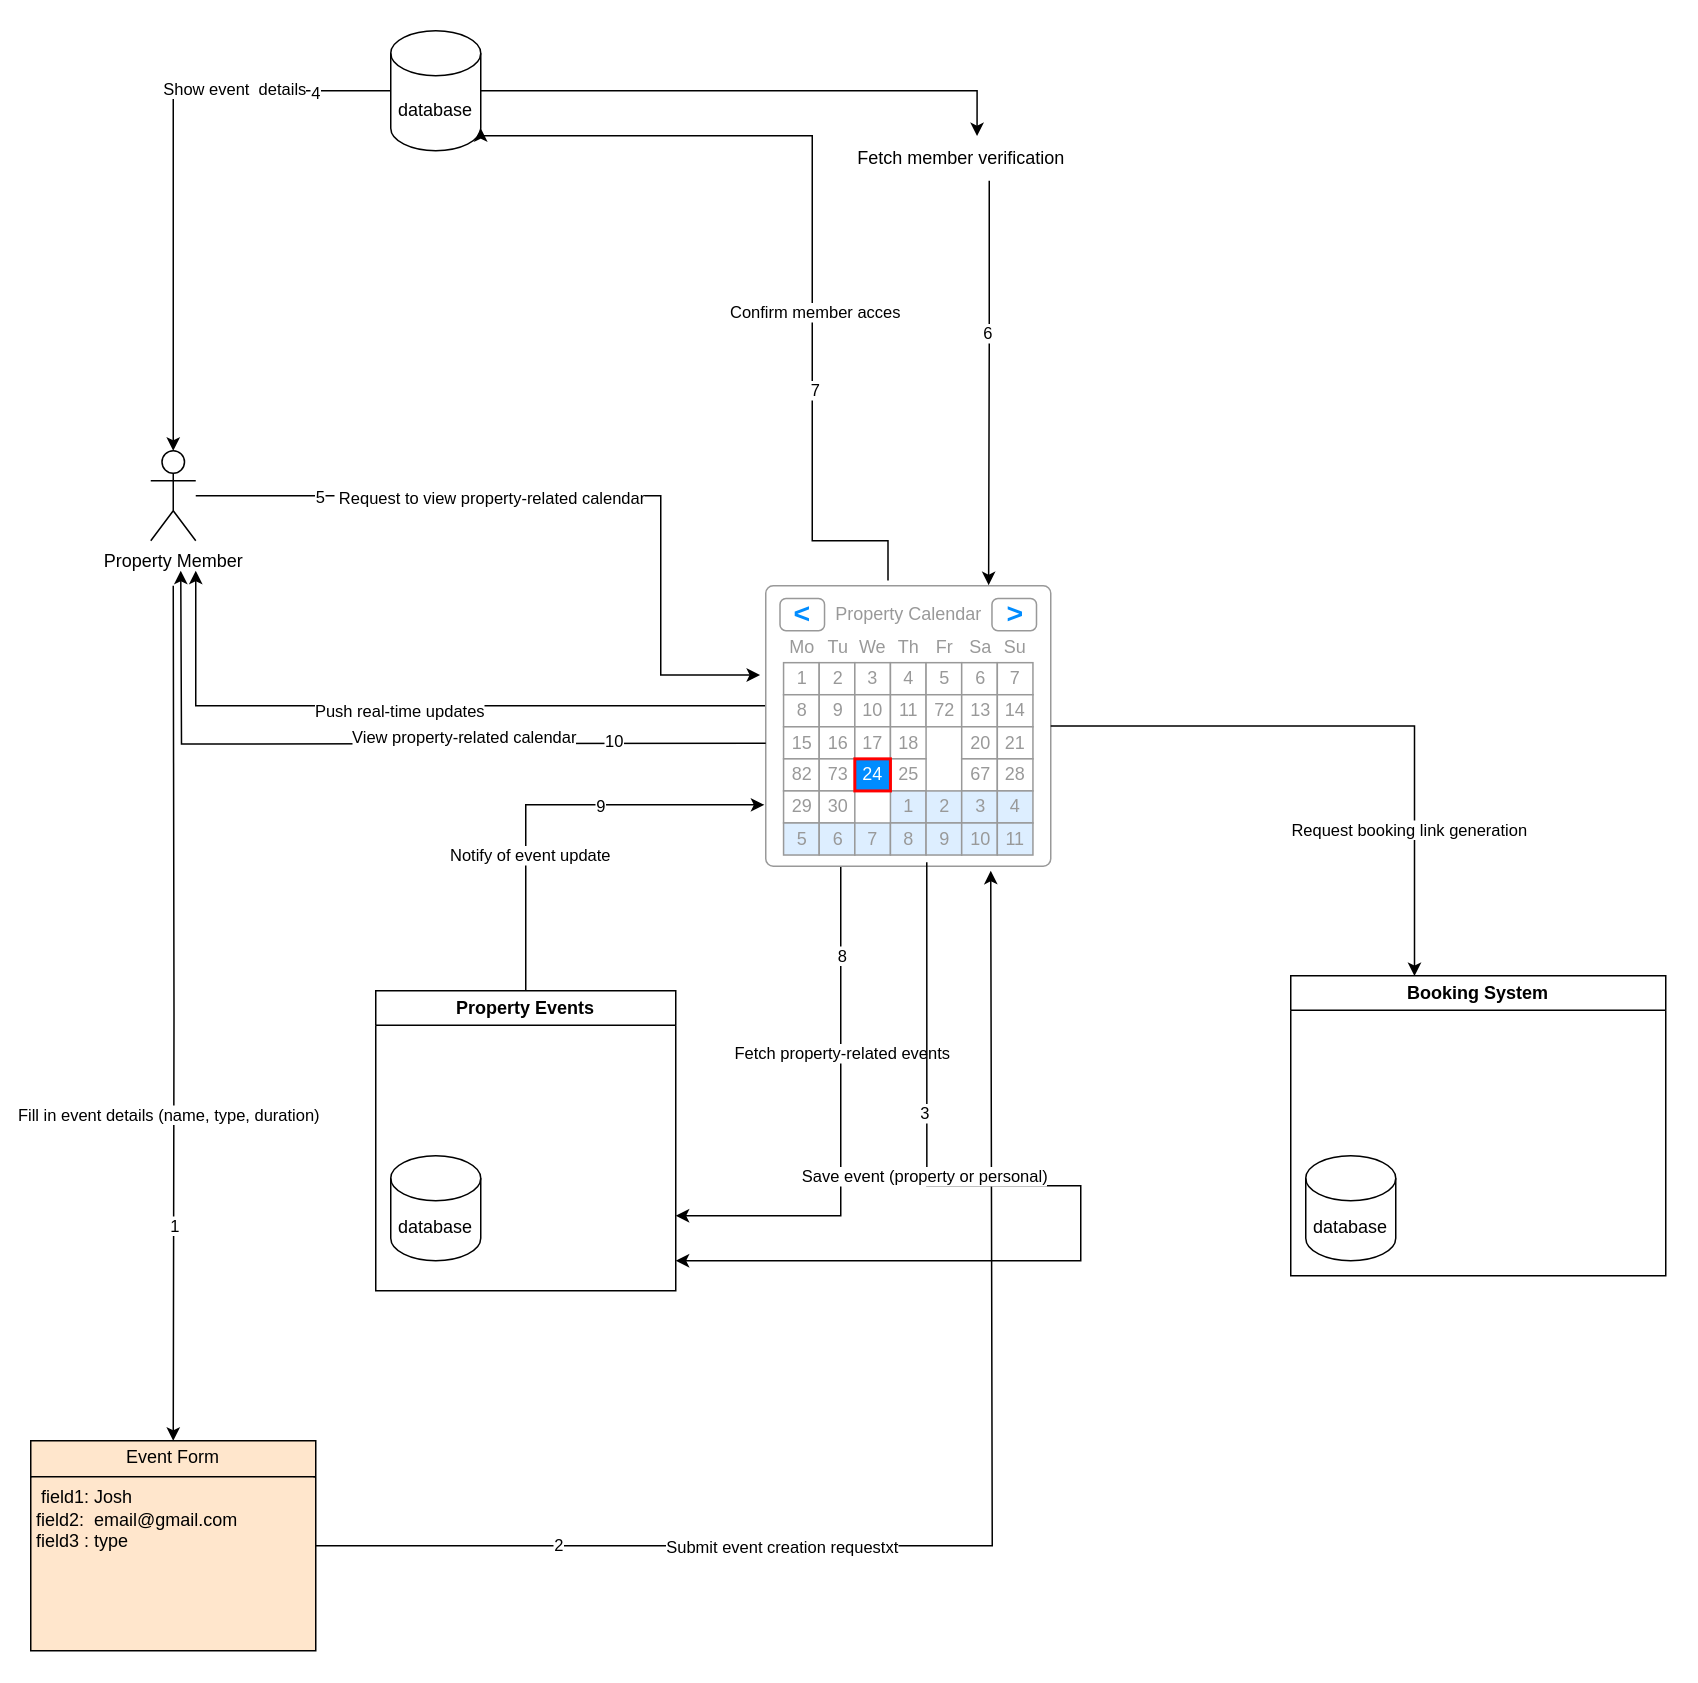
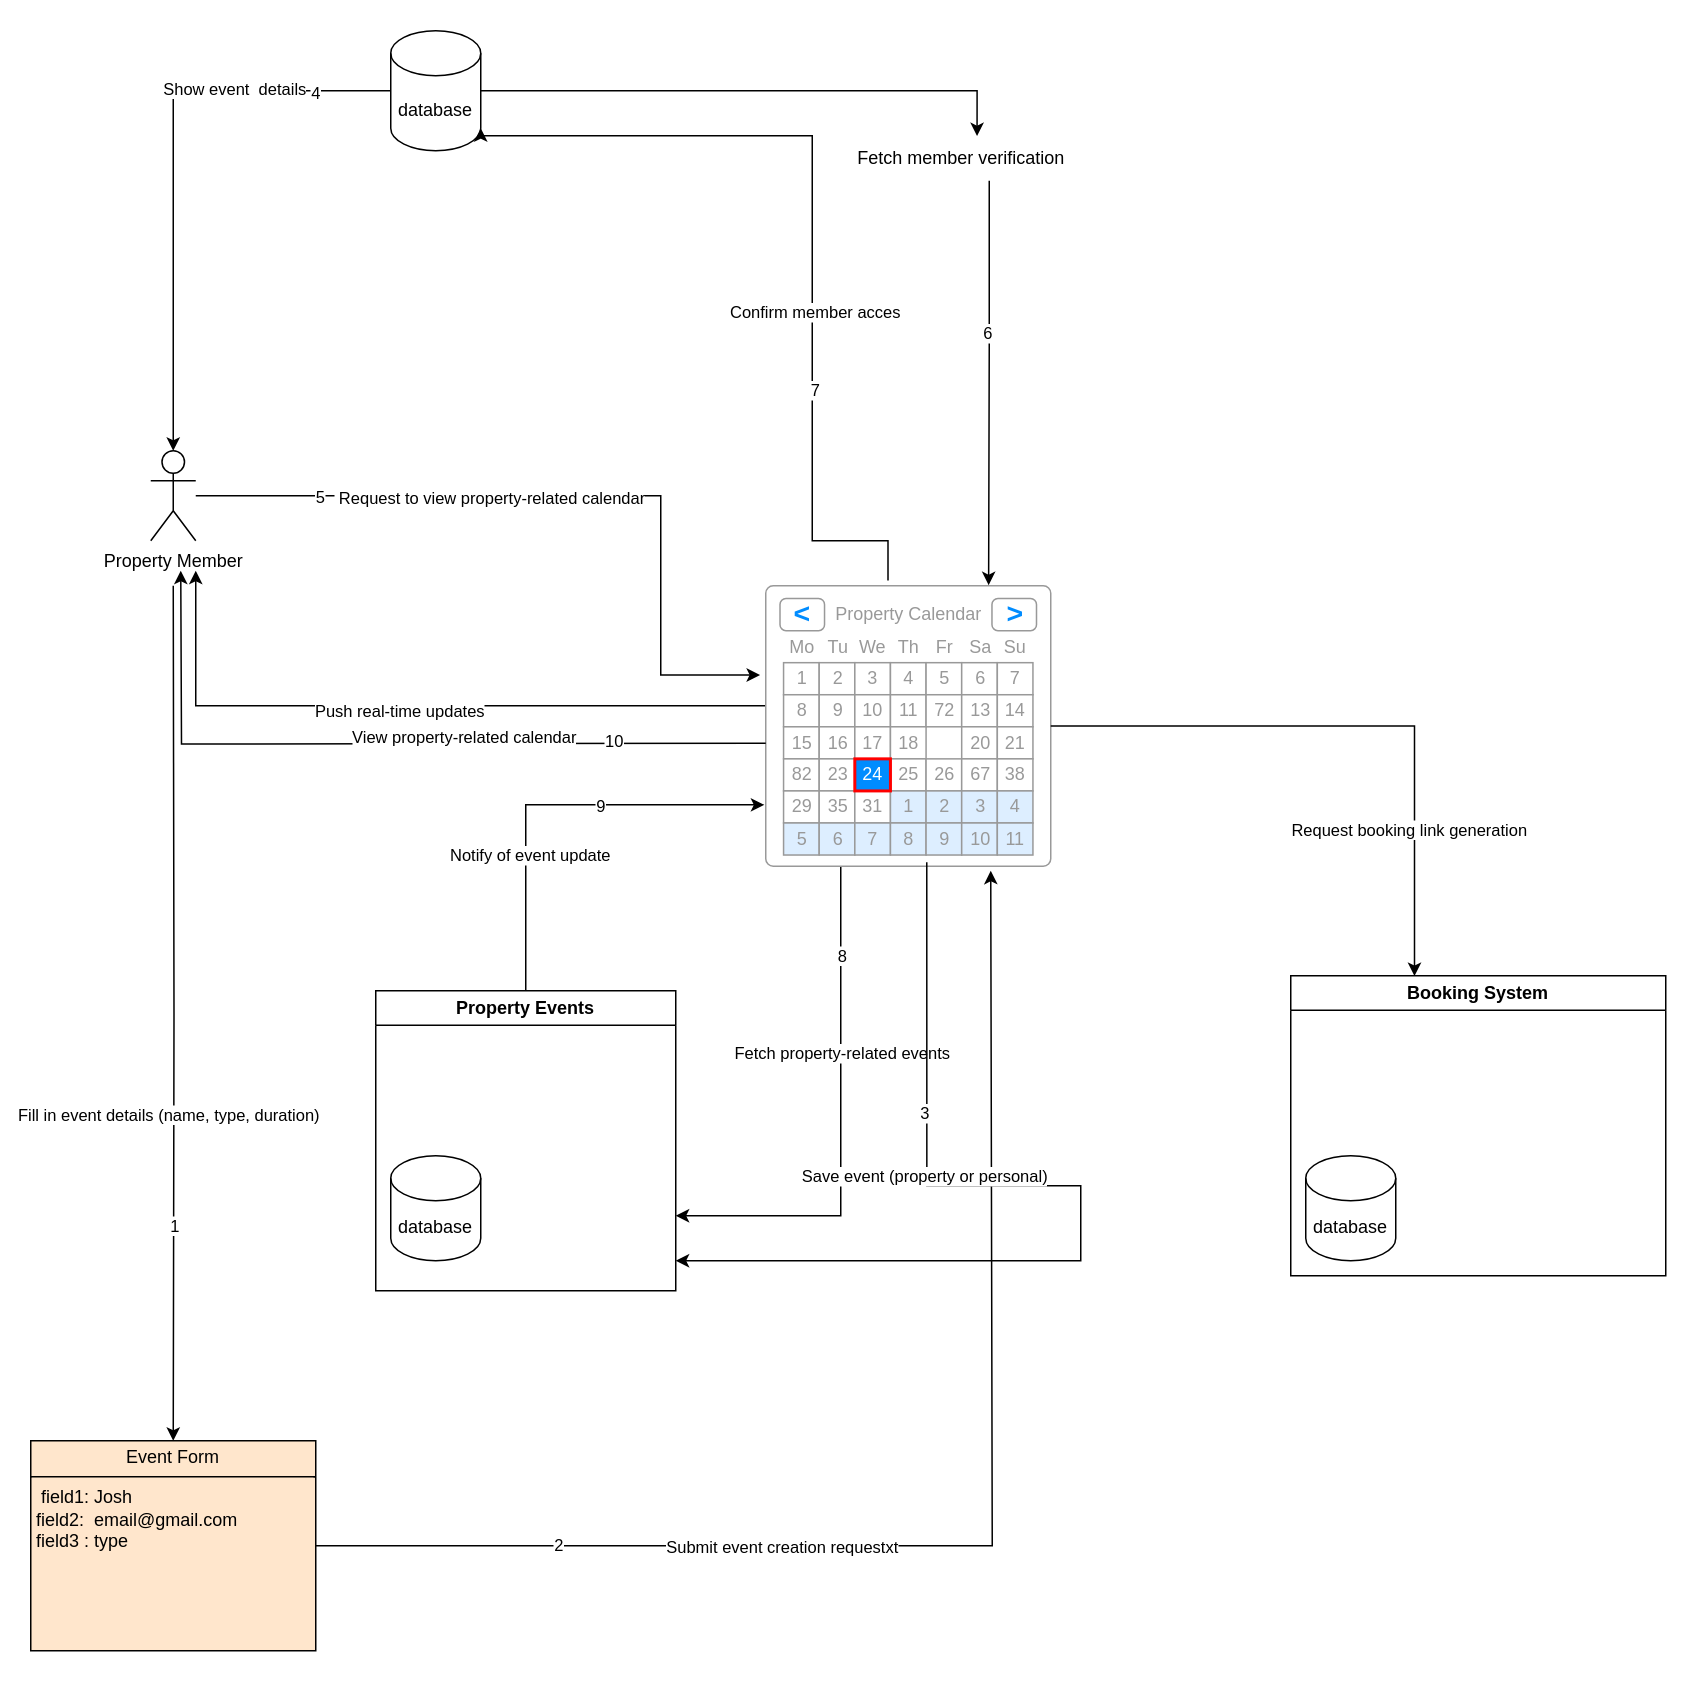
(839, 775) -> (839, 775)
none -> (944, 775)
(1016, 775) -> (1016, 775)
(839, 806) -> (839, 806)
none -> (873, 807)
